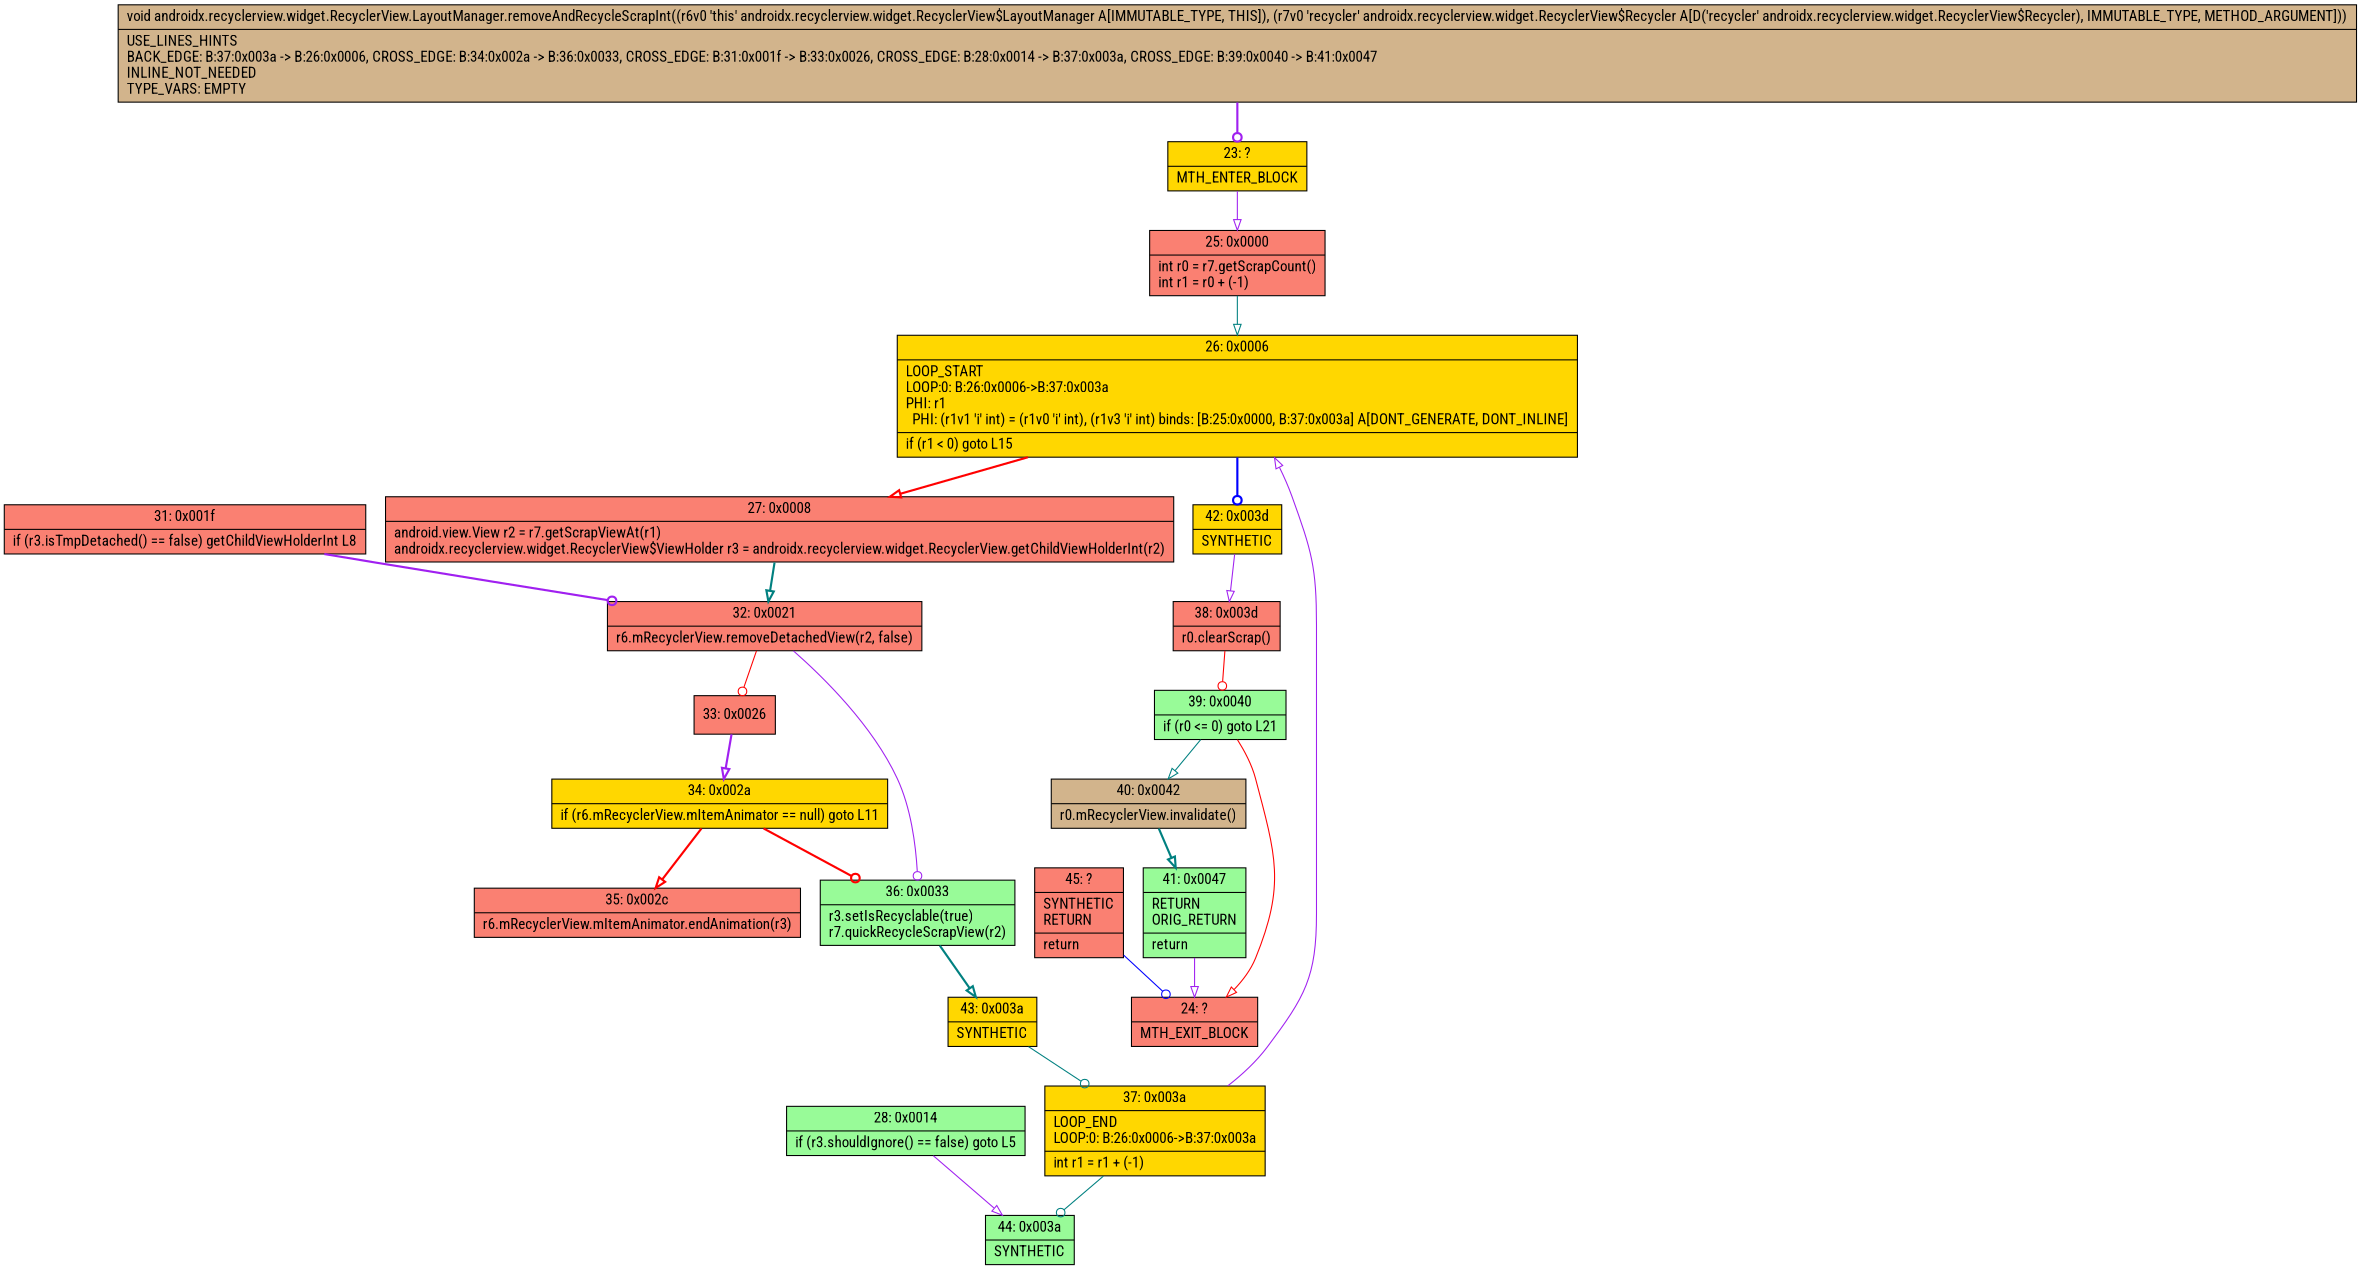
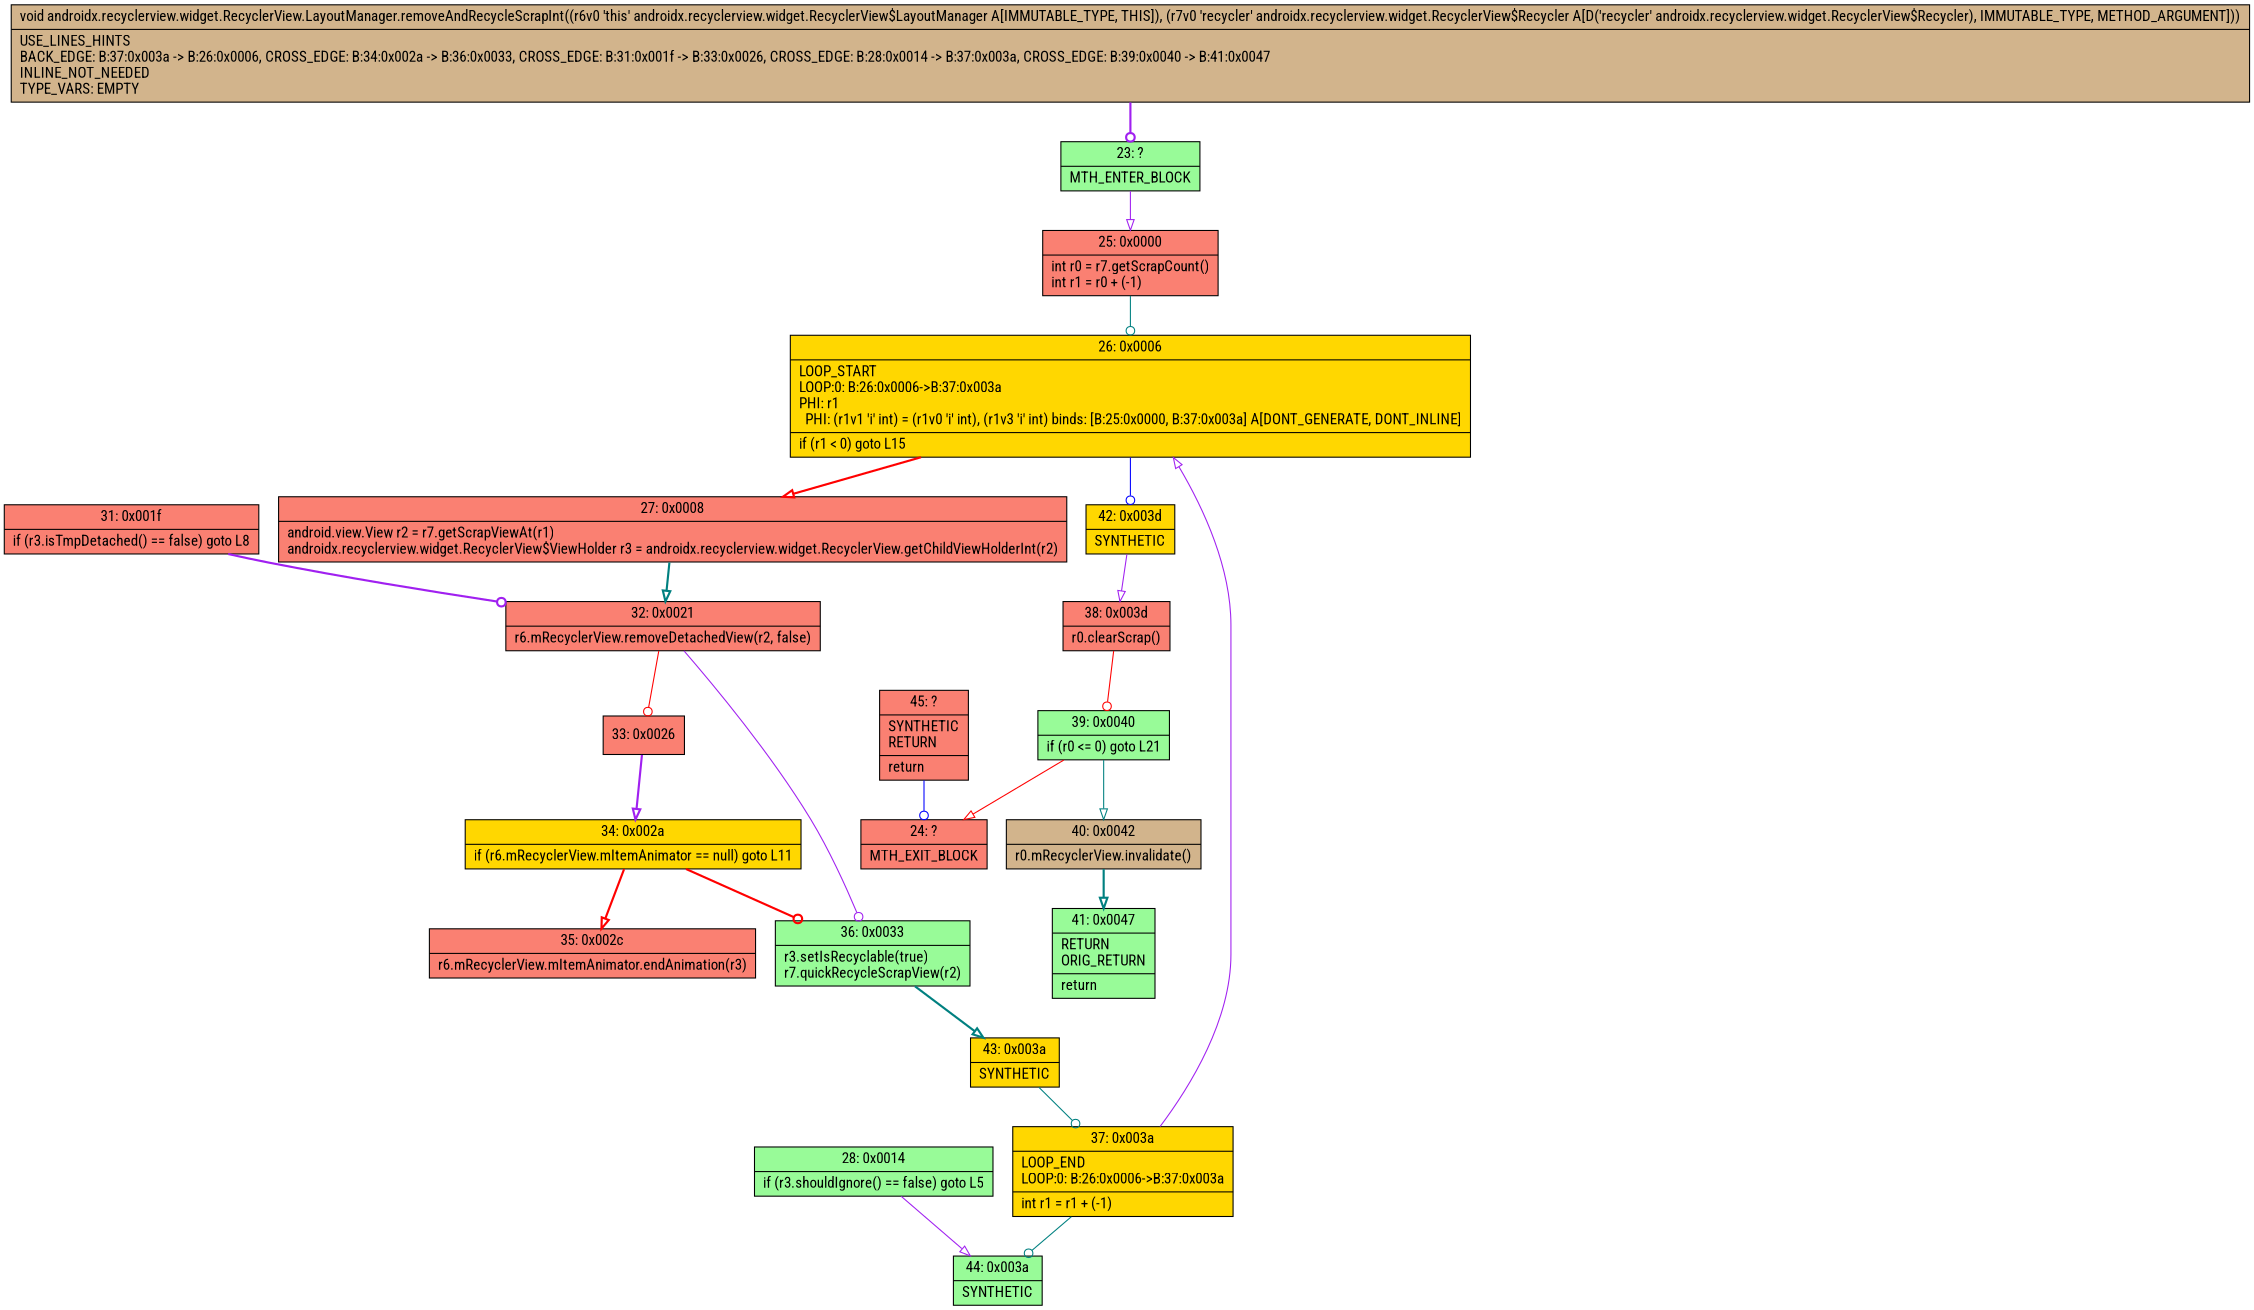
(1237, 166) -> (1130, 166)
(1237, 310) -> (1130, 311)
(1237, 477) -> (1130, 477)
(185, 541) -> (132, 541)
(1195, 972) -> none
